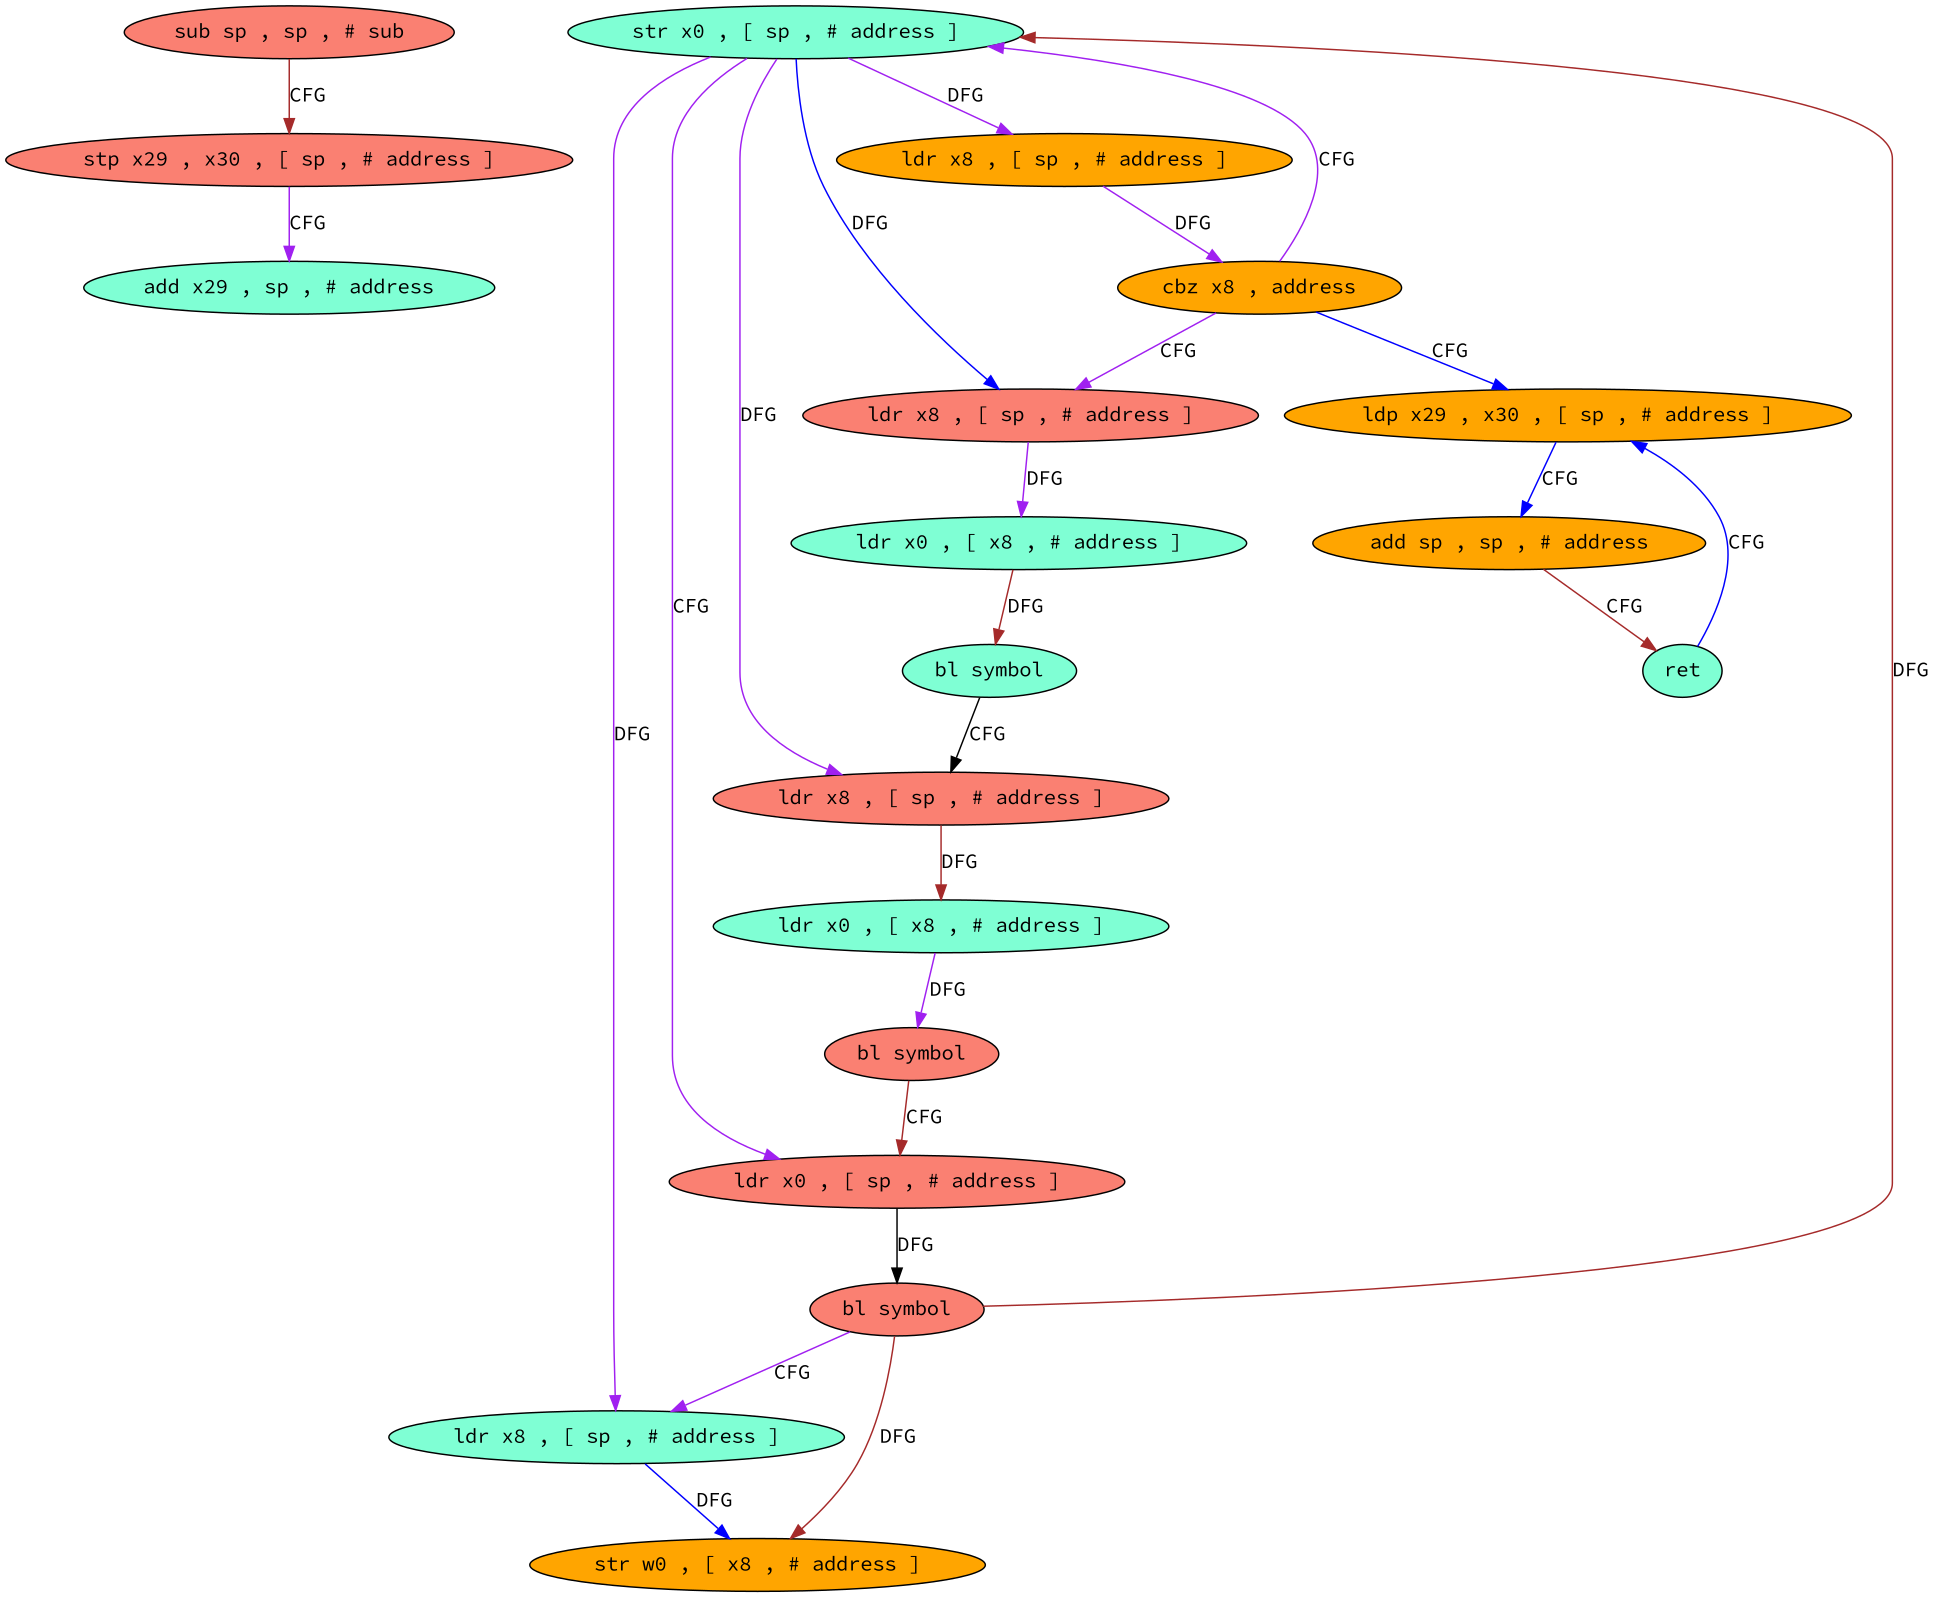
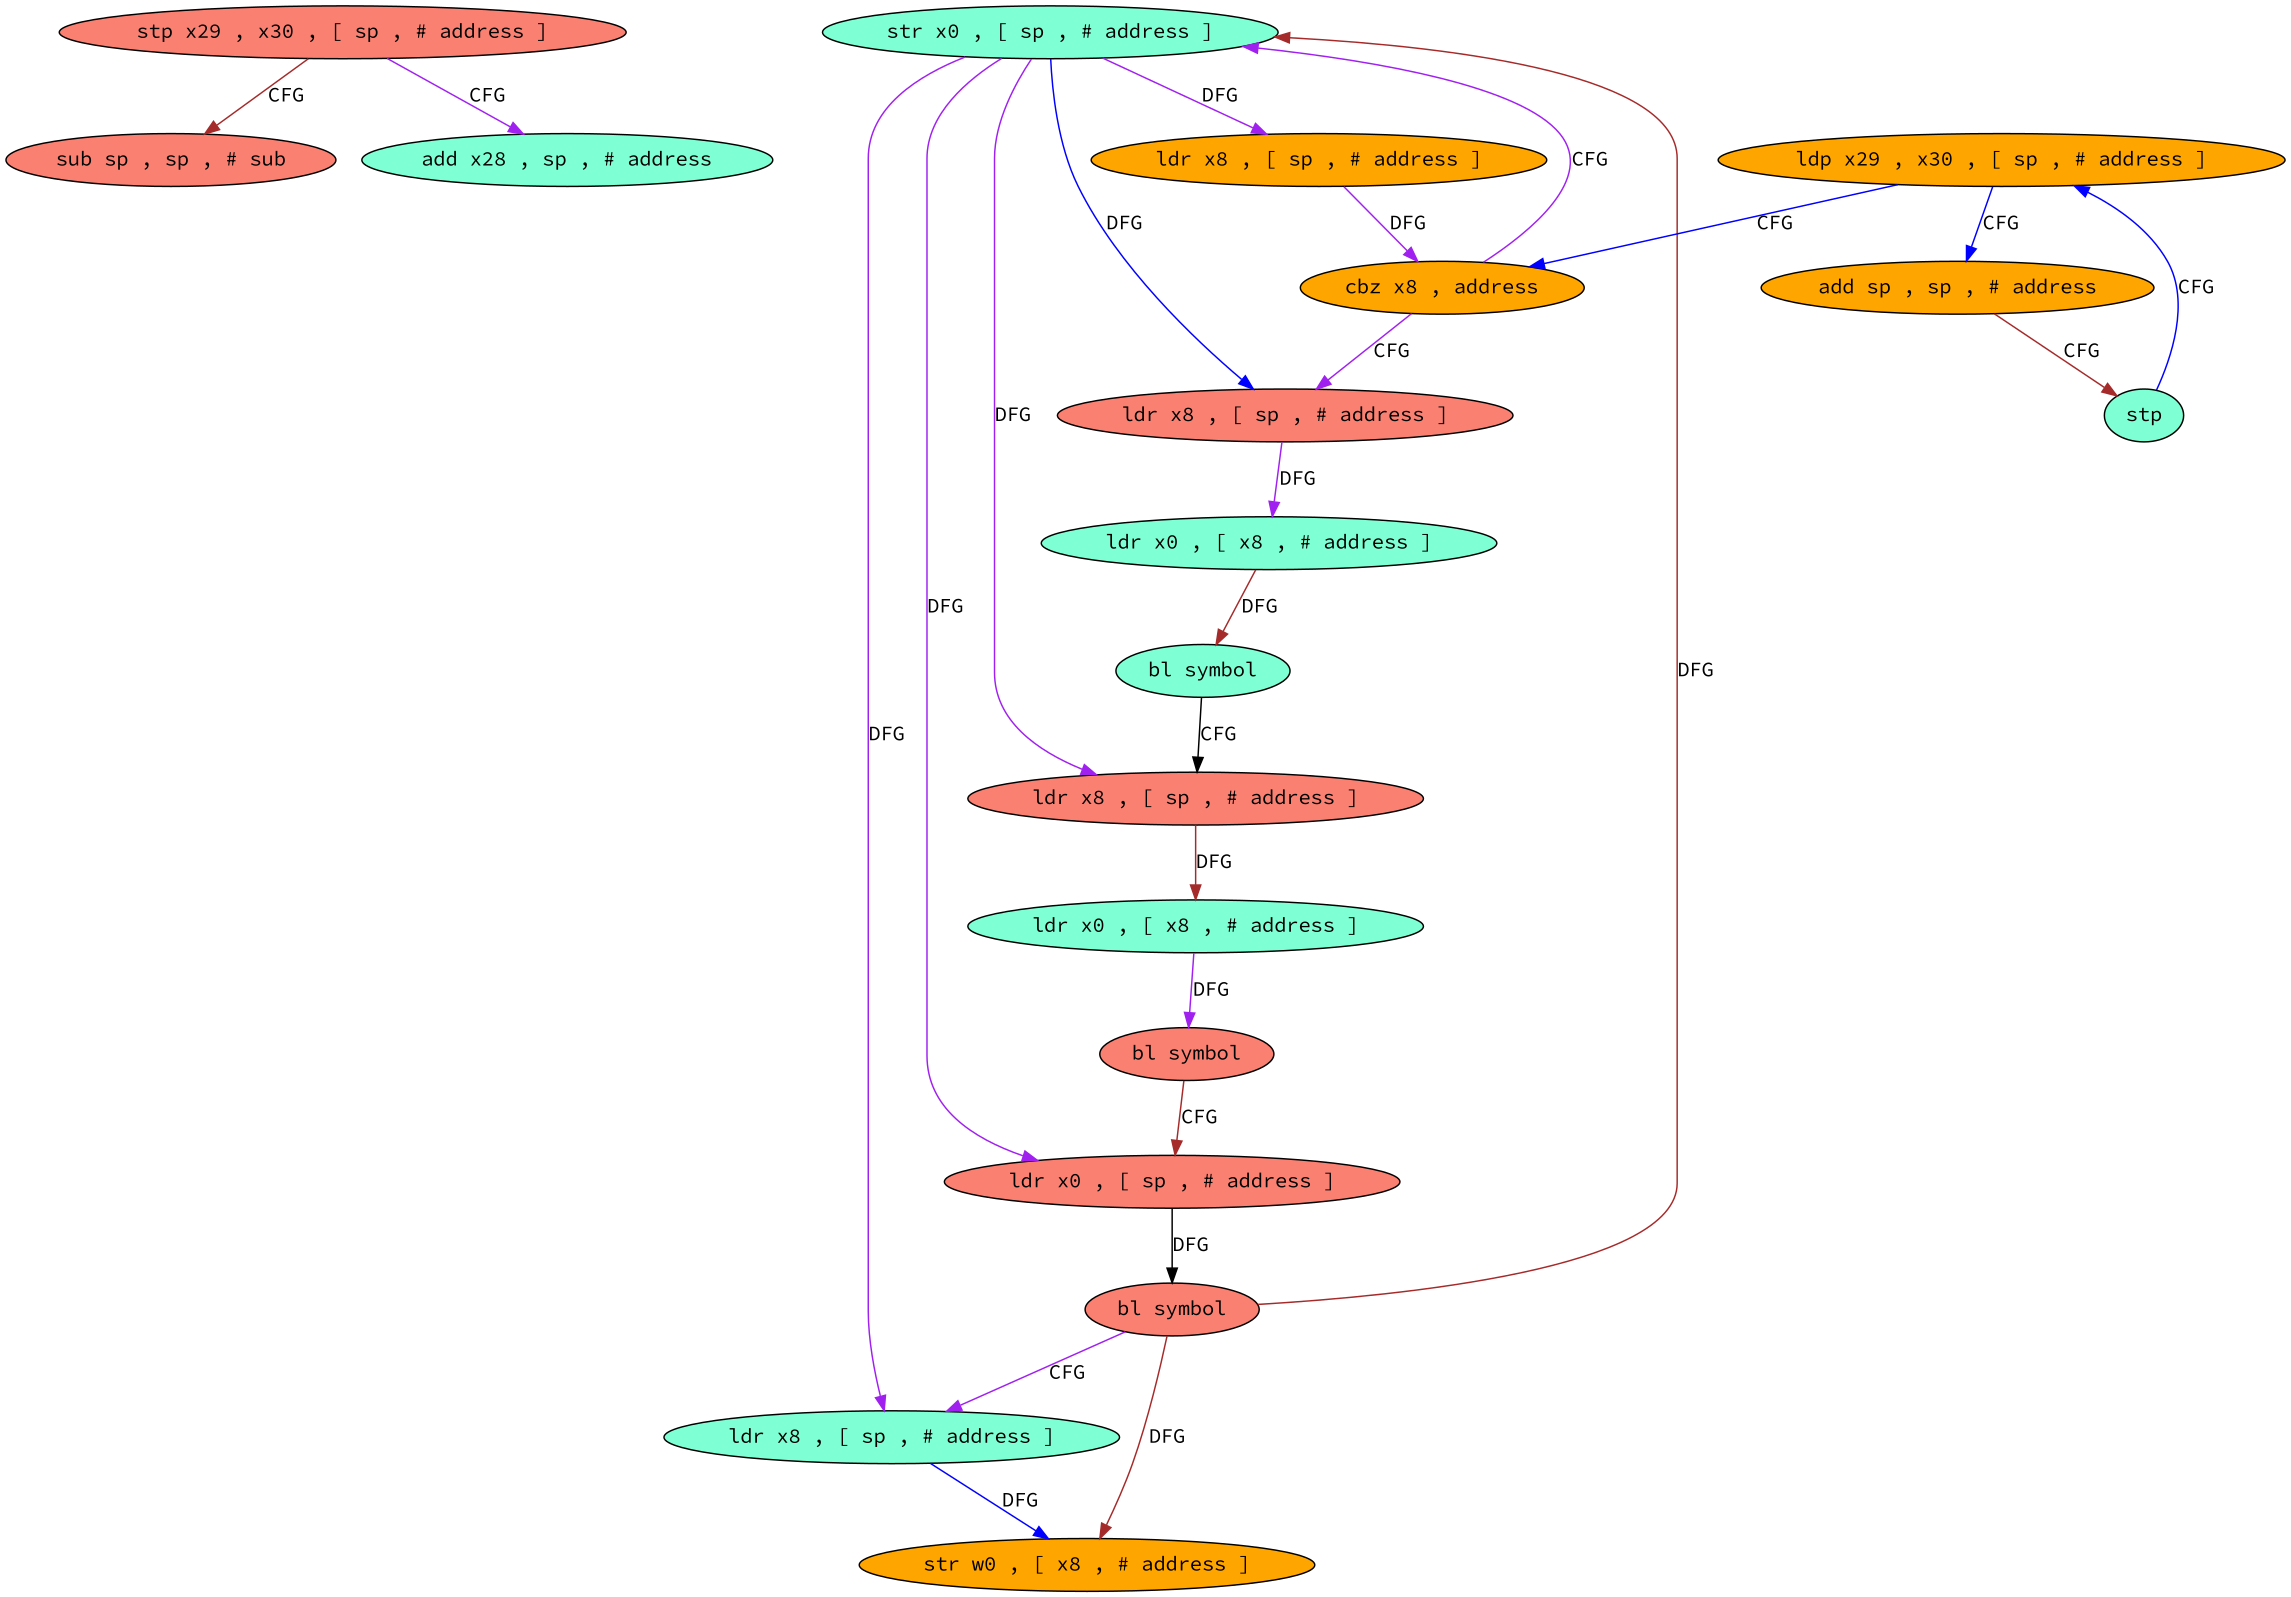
(289, 89) -> (263, 92)
(289, 288) -> (567, 160)
(1405, 348) -> (1721, 224)
(691, 607) -> (945, 607)
(1682, 671) -> (2144, 415)
